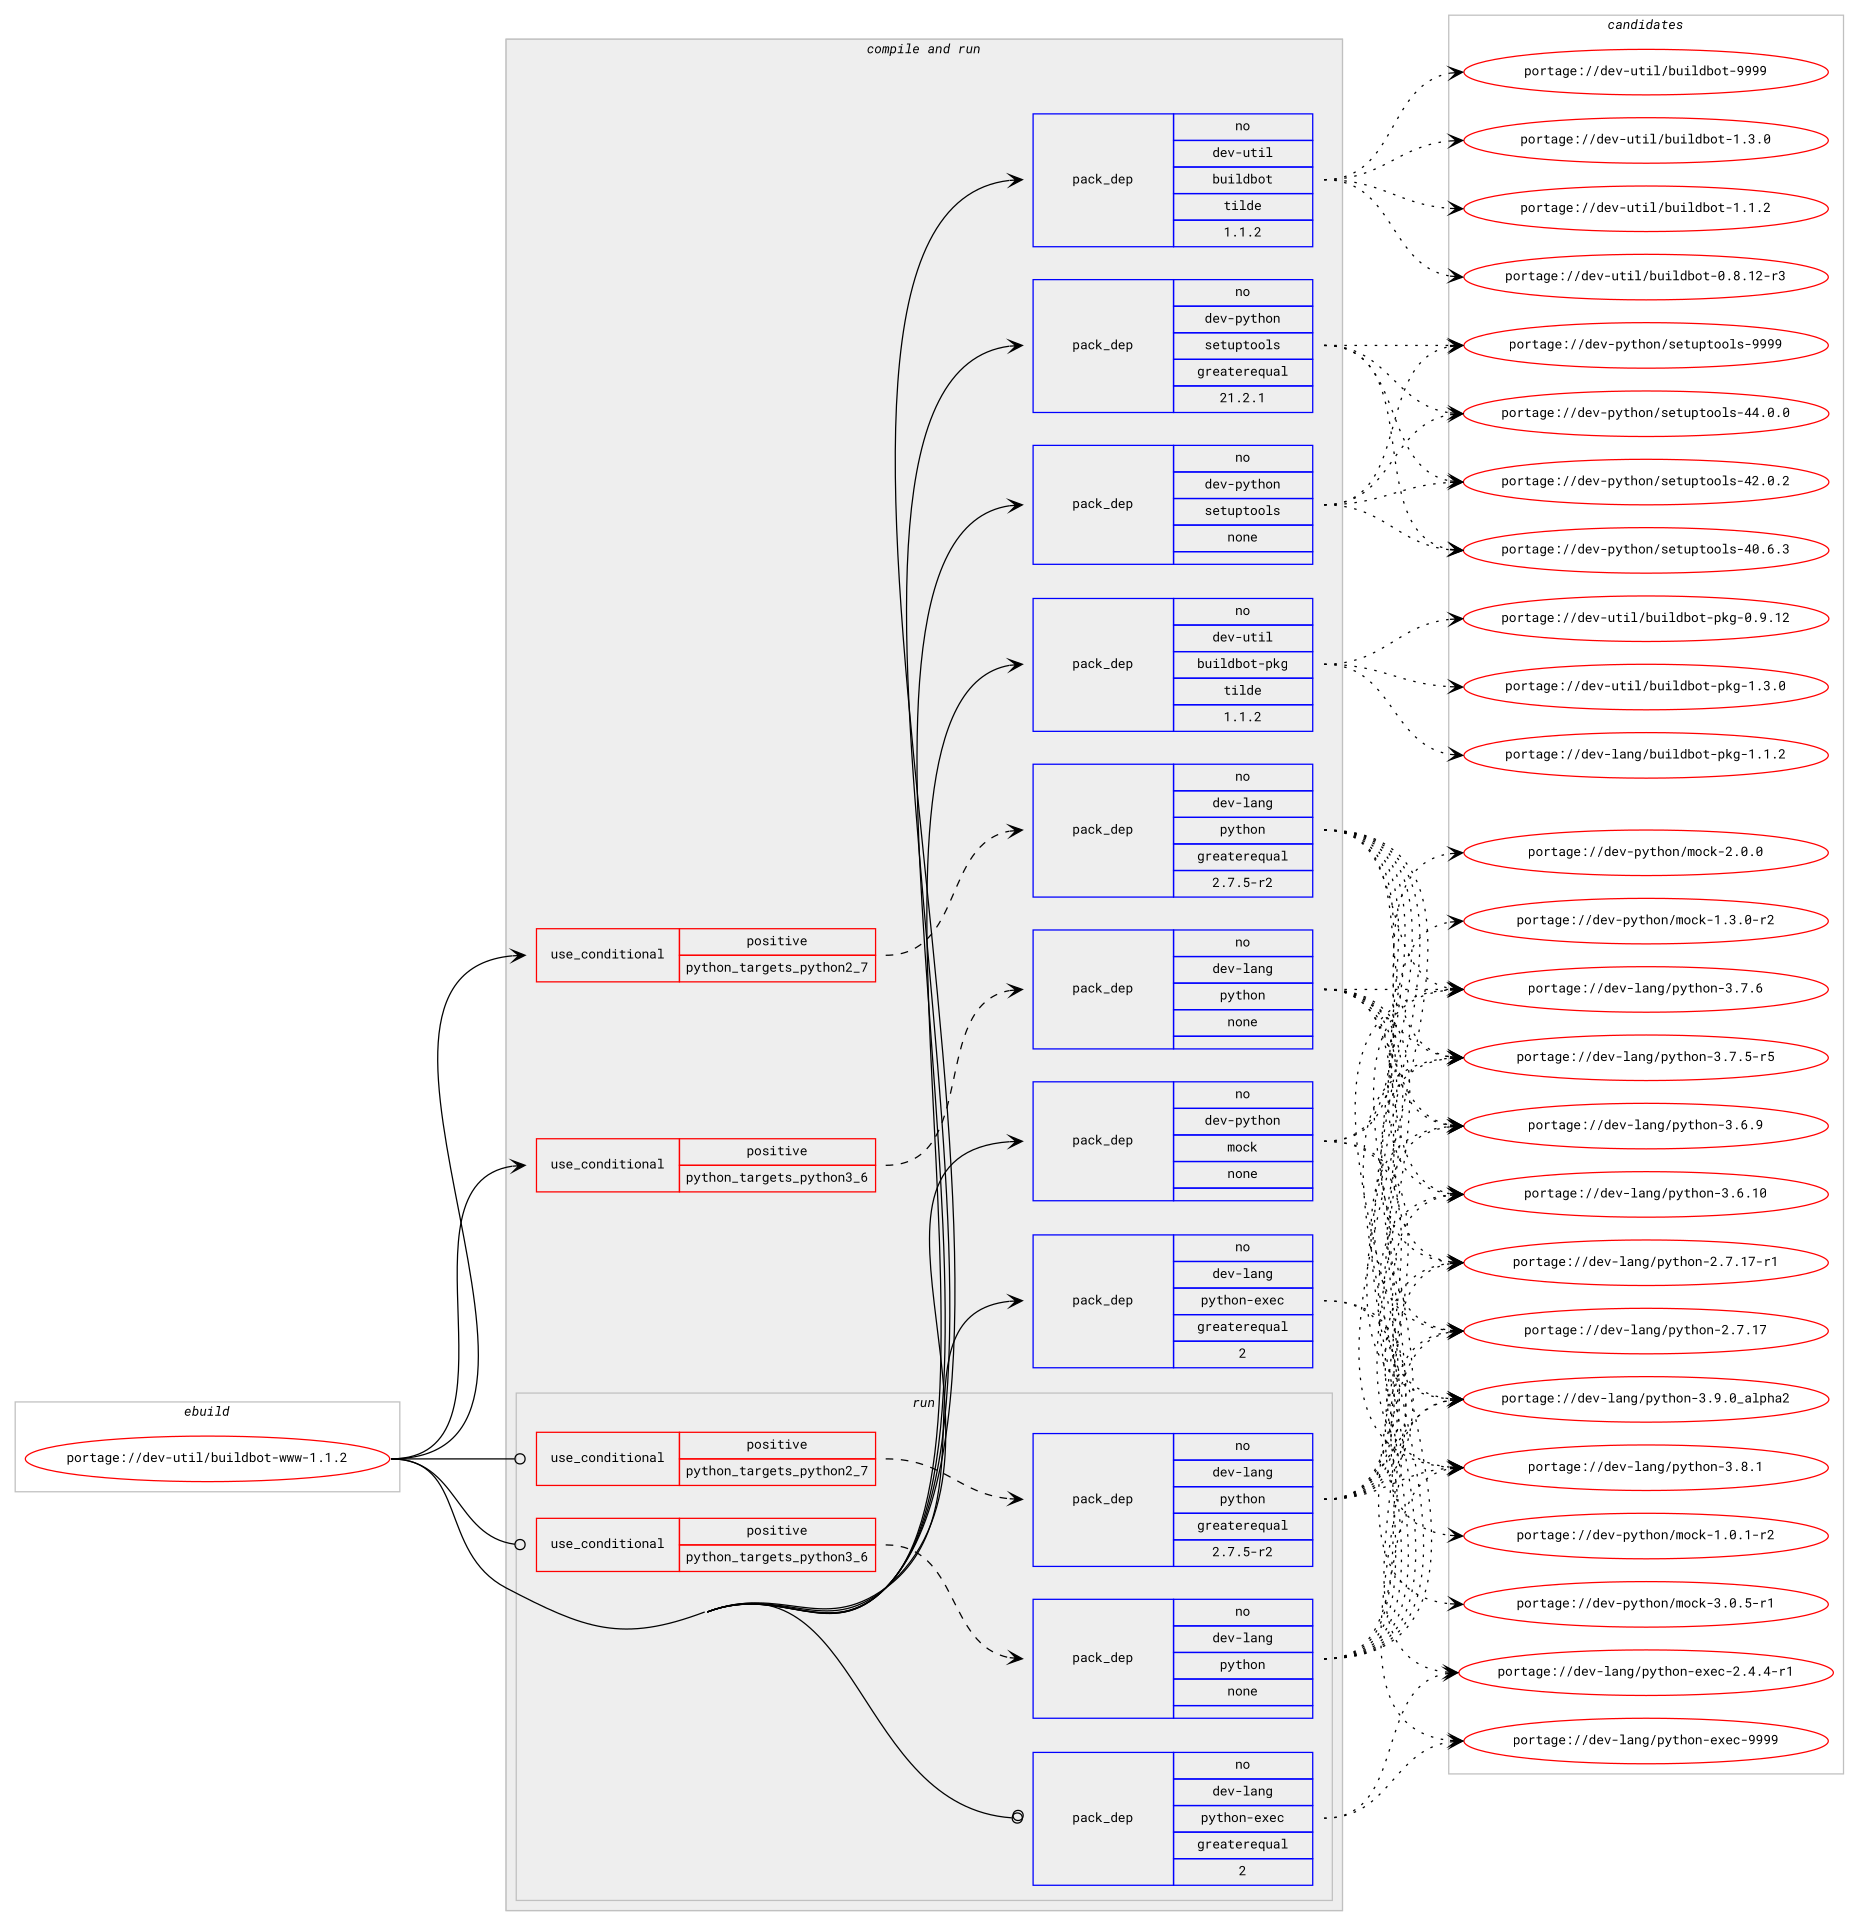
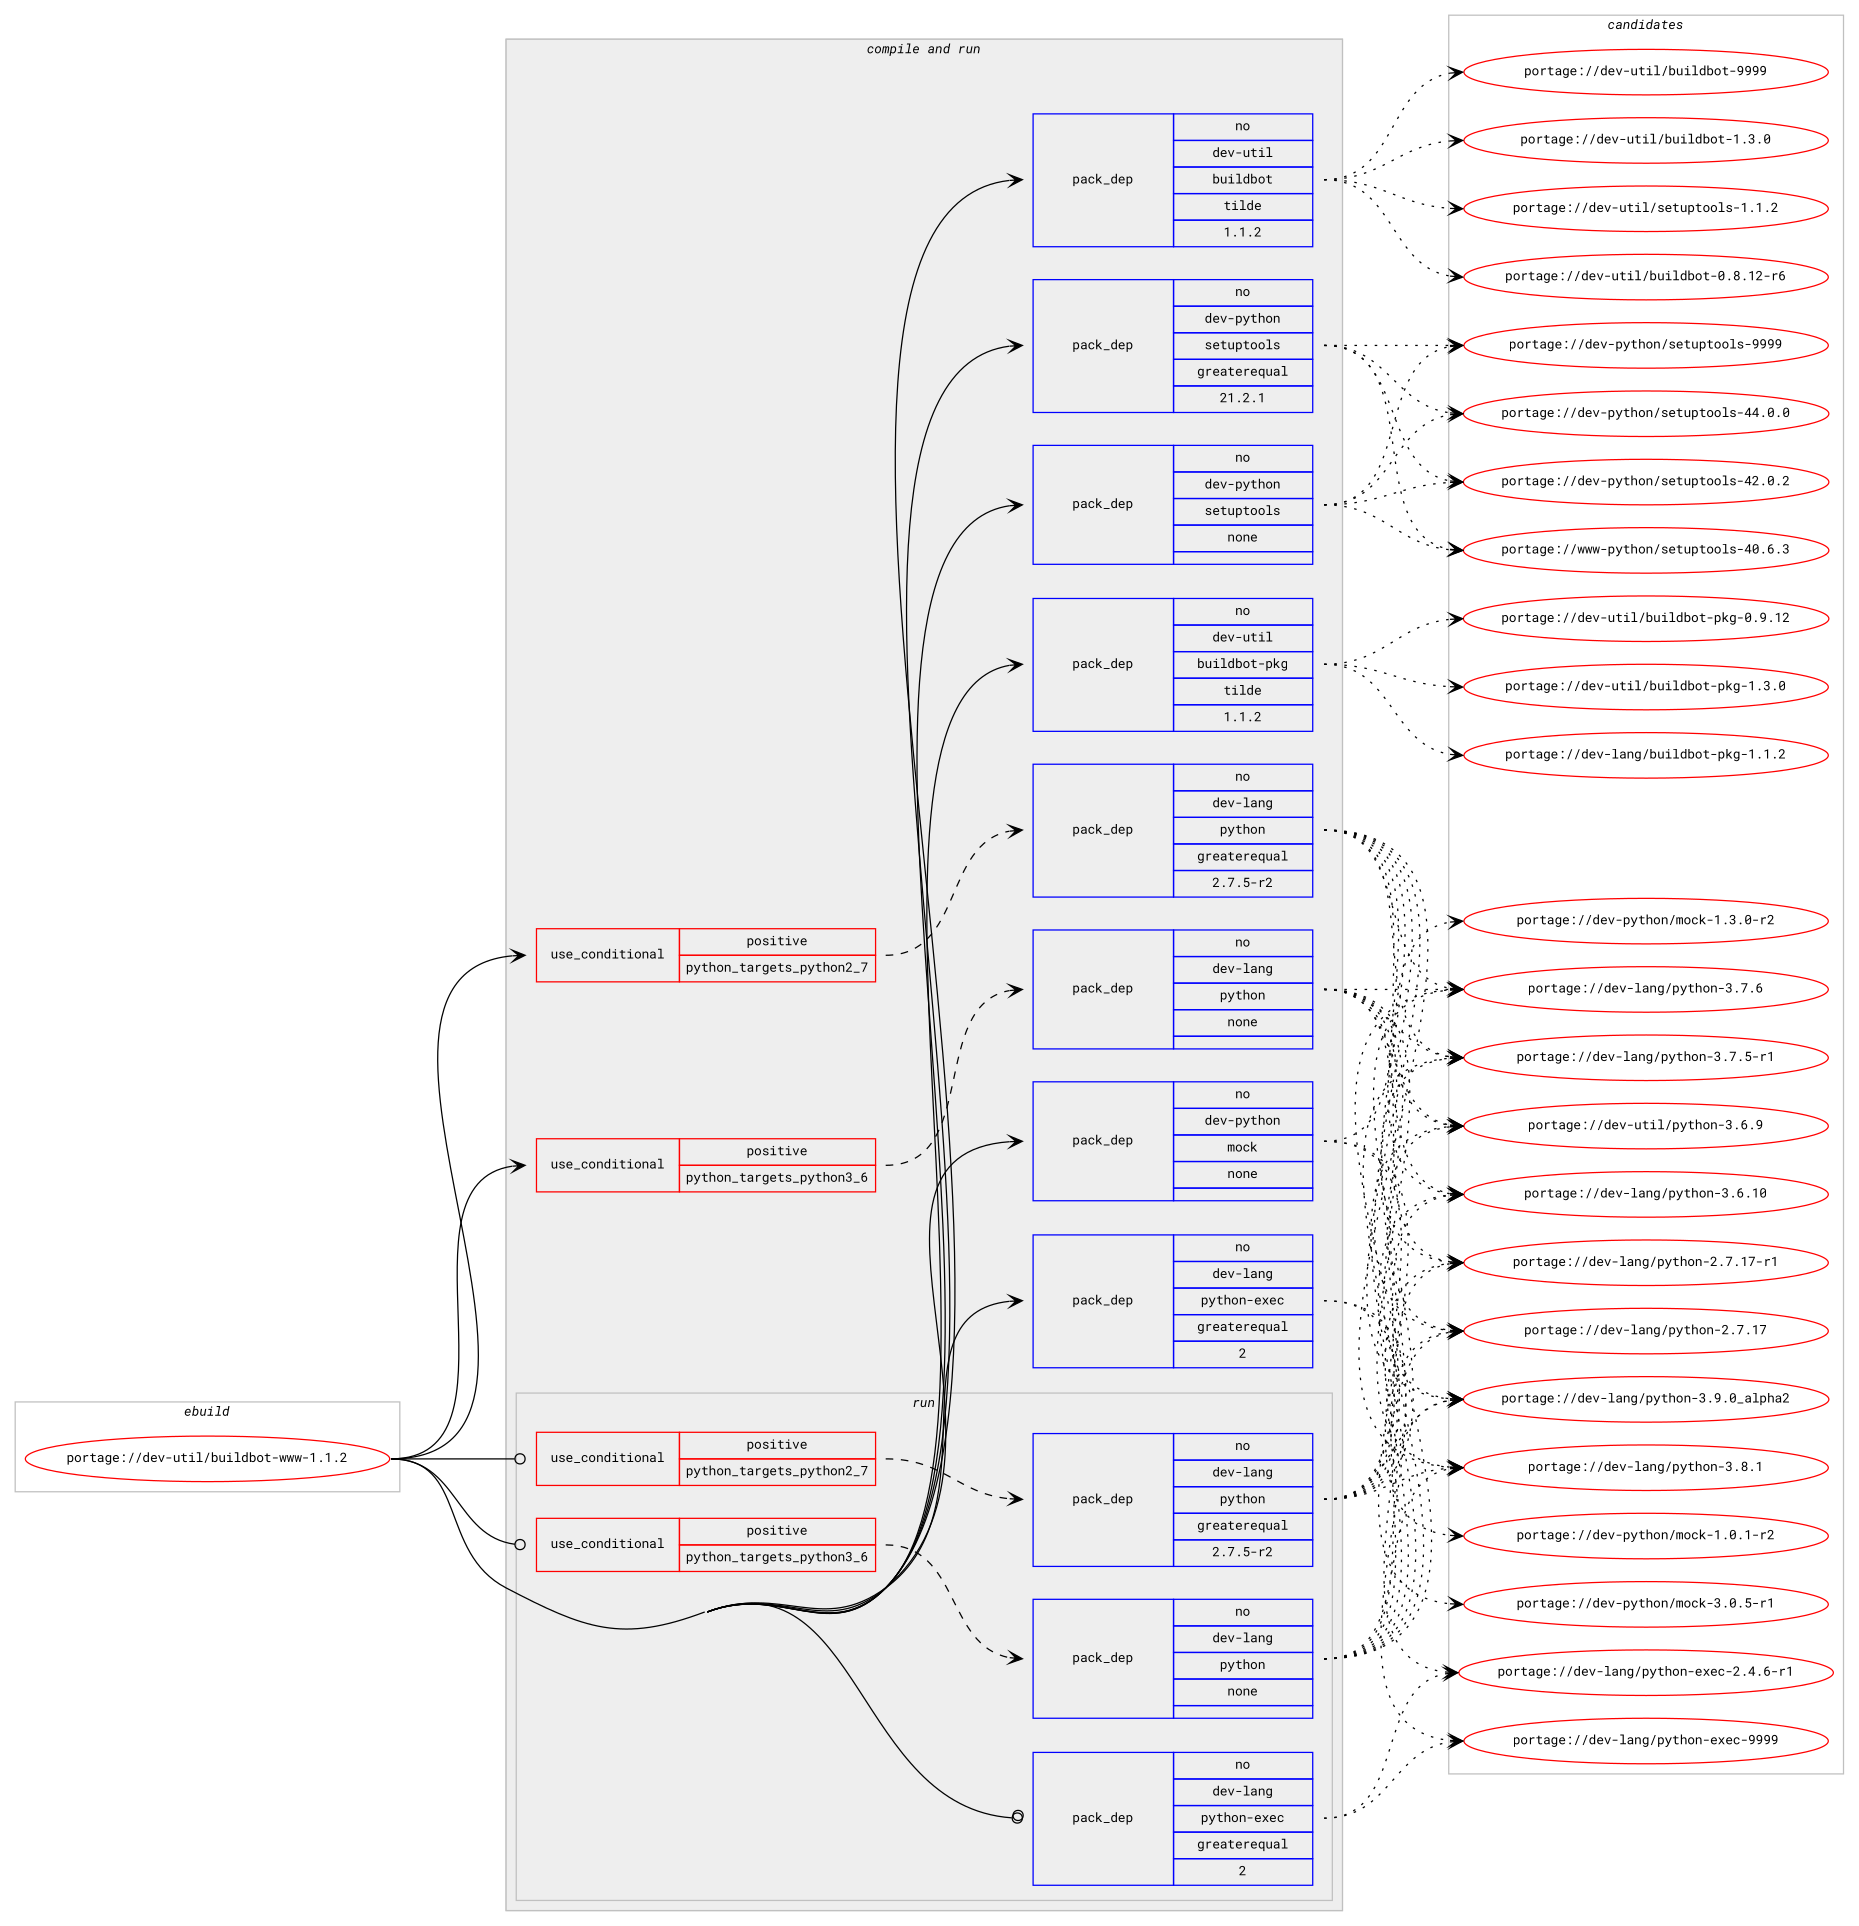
(1646, 209) -> (1646, 209)
(1646, 277) -> (1646, 277)
(1646, 550) -> (1646, 550)
(1646, 853) -> none
(1646, 1058) -> (1646, 1058)
(1646, 1126) -> (1646, 1126)
(1646, 1673) -> (1646, 1673)
